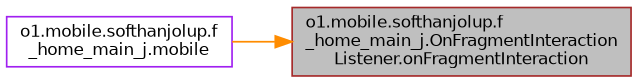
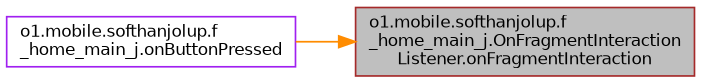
(119, 42) -> (151, 42)
